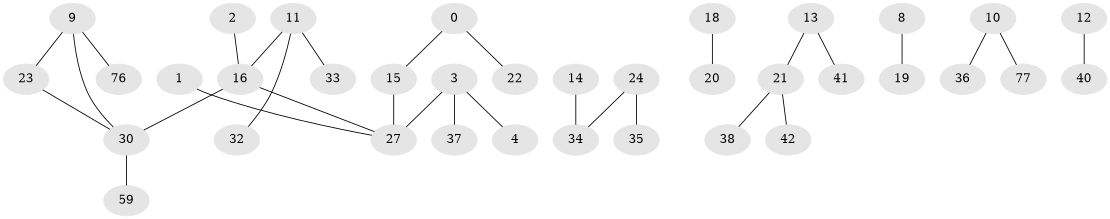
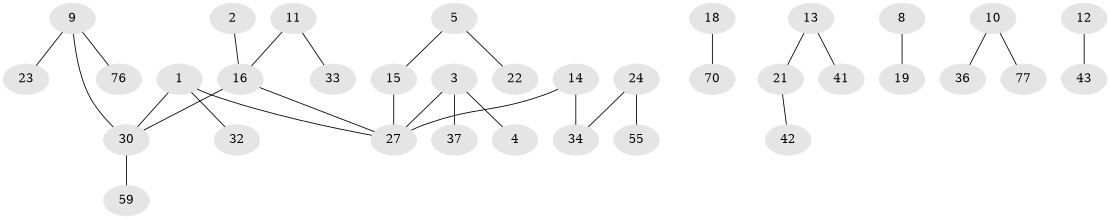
(454, 19) -> (454, 19)
(712, 79) -> (712, 79)
(1084, 79) -> (1084, 79)
(276, 83) -> (208, 110)
none -> (492, 108)
(76, 110) -> (153, 110)
(637, 140) -> (637, 140)
(728, 140) -> none
